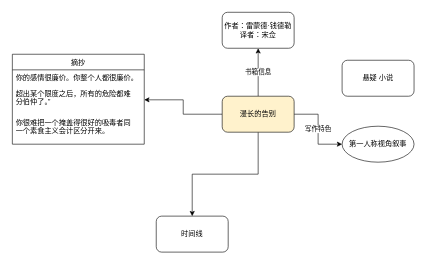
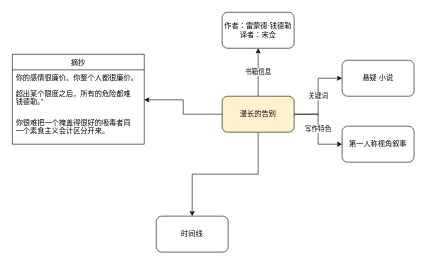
(73, 94) -> (73, 94)
none -> (318, 95)
(378, 144) -> (378, 144)
